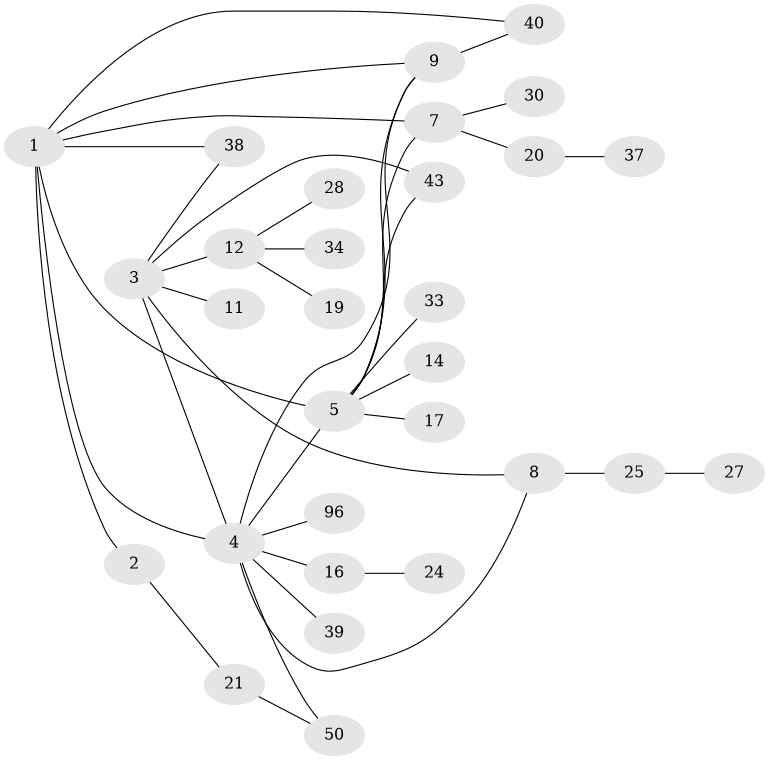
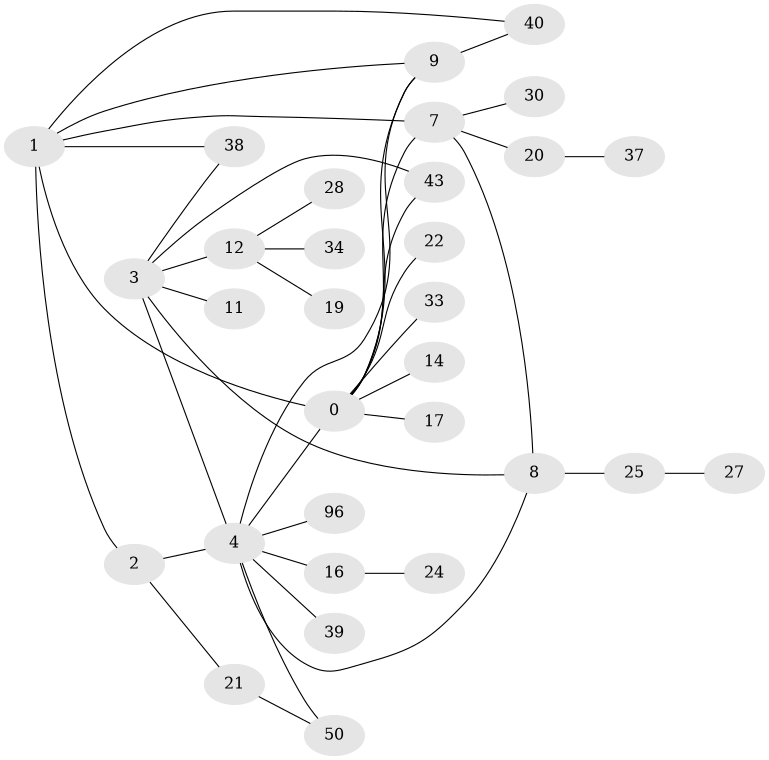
none -> (434, 242)
none -> (512, 290)
(68, 387) -> (184, 554)
(334, 411) -> (334, 411)
